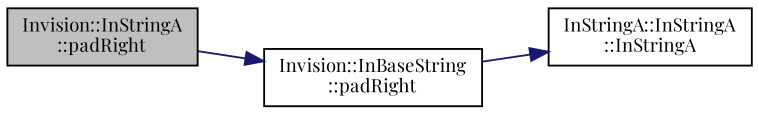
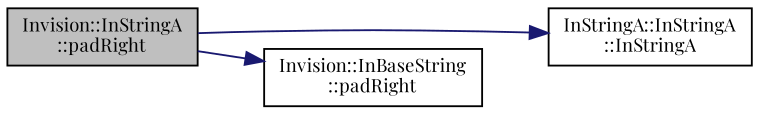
(506, 58) -> (364, 30)
